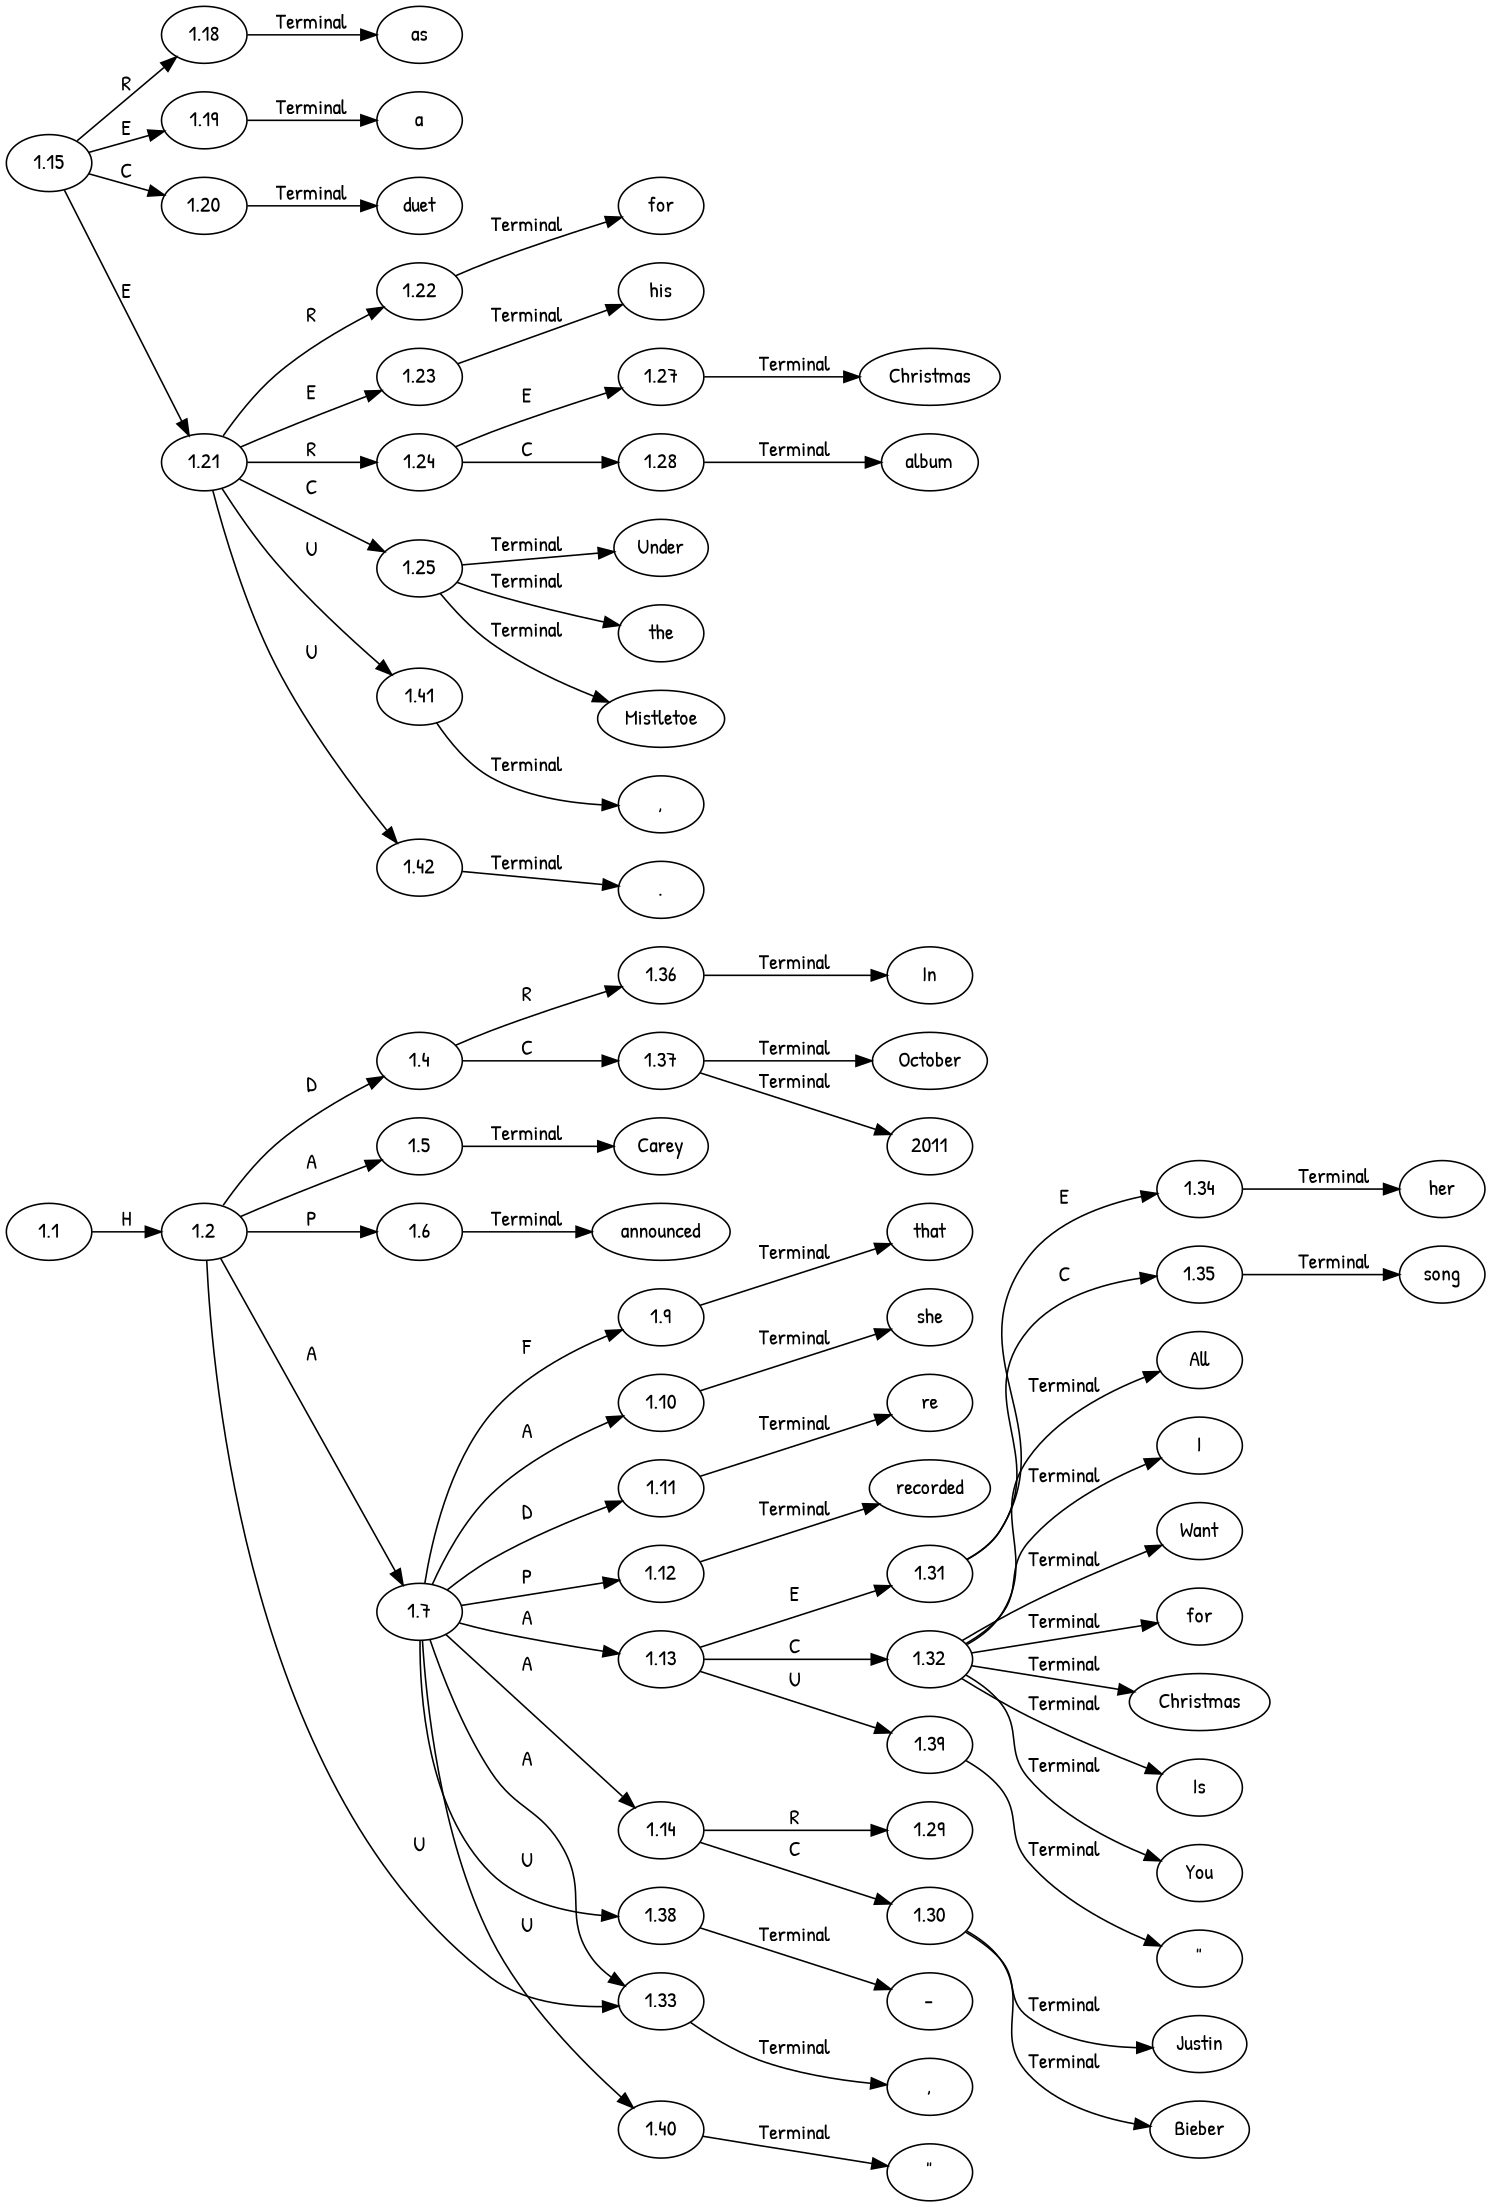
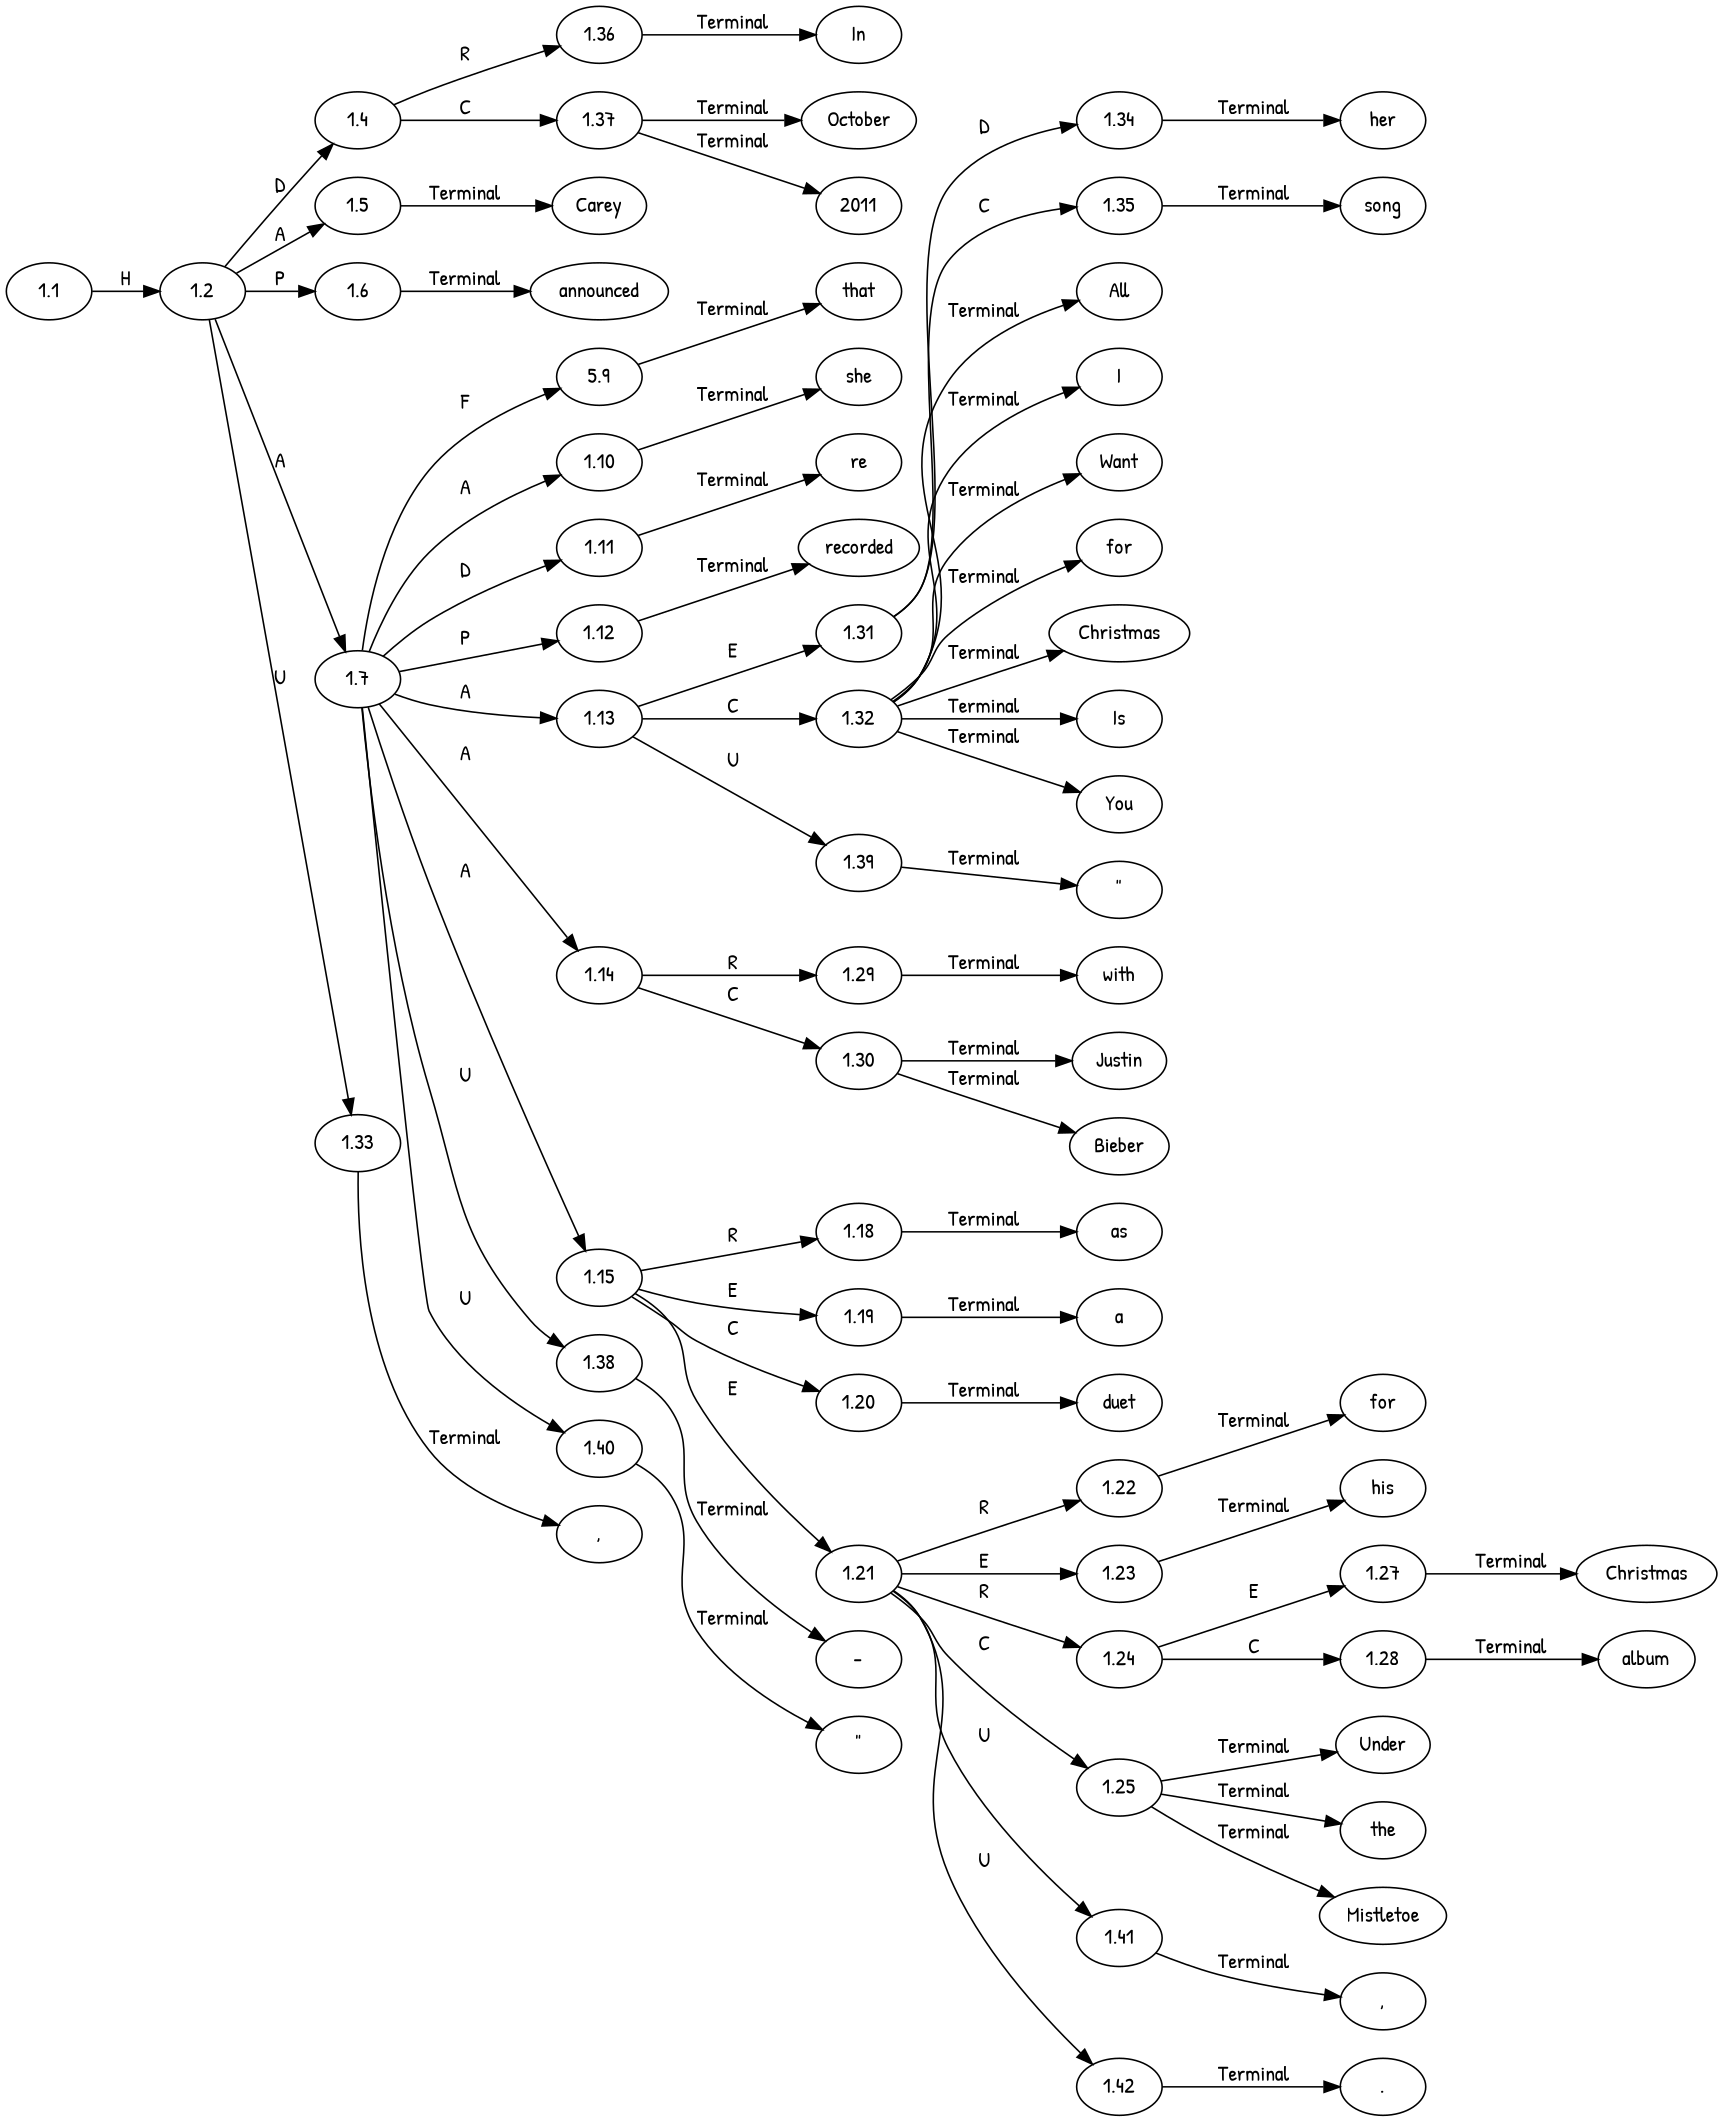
none -> (1119, 975)
(1065, 1198) -> (985, 127)
(661, 1317) -> (599, 377)
(527, 1808) -> (465, 975)
